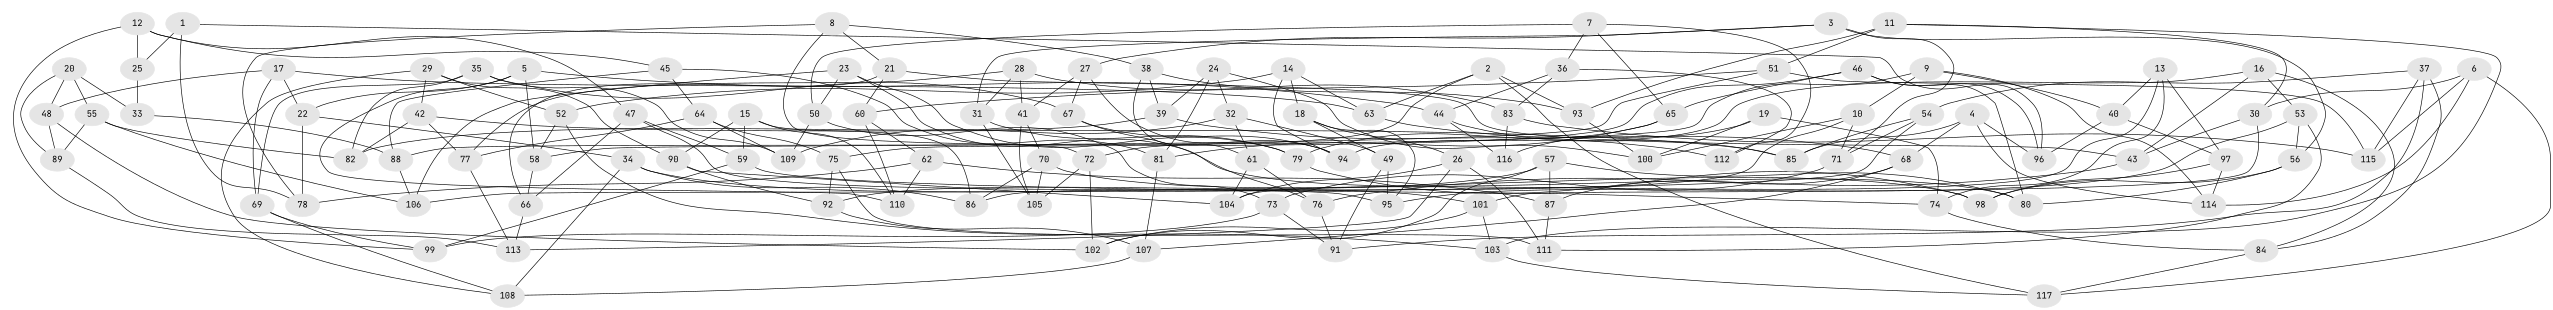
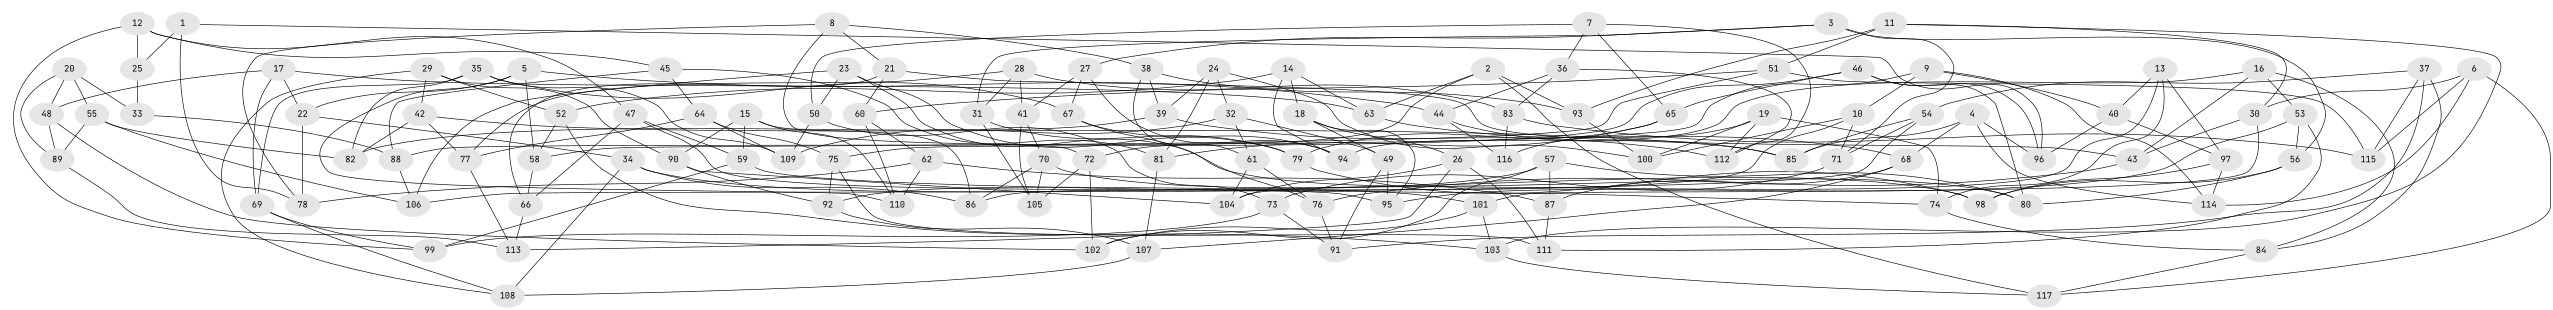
none -> (1746, 134)
